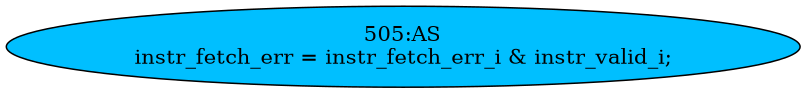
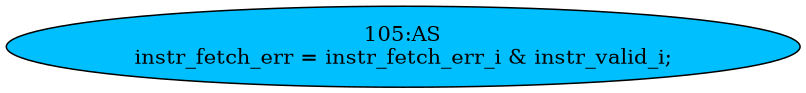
(403, 47) -> (403, 47)
